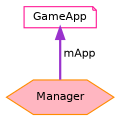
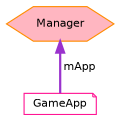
(60, 59) -> (60, 73)
